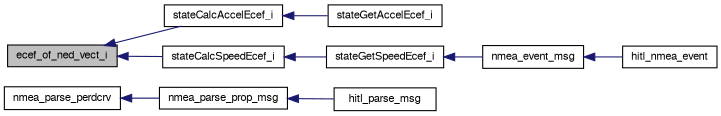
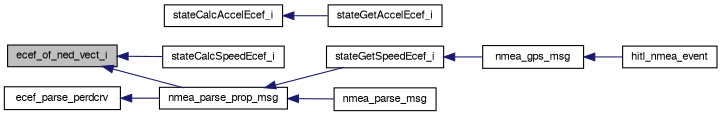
(148, 34) -> (148, 78)
(311, 57) -> (310, 76)
(533, 57) -> (533, 57)
(62, 98) -> (62, 98)
(385, 99) -> (385, 99)
